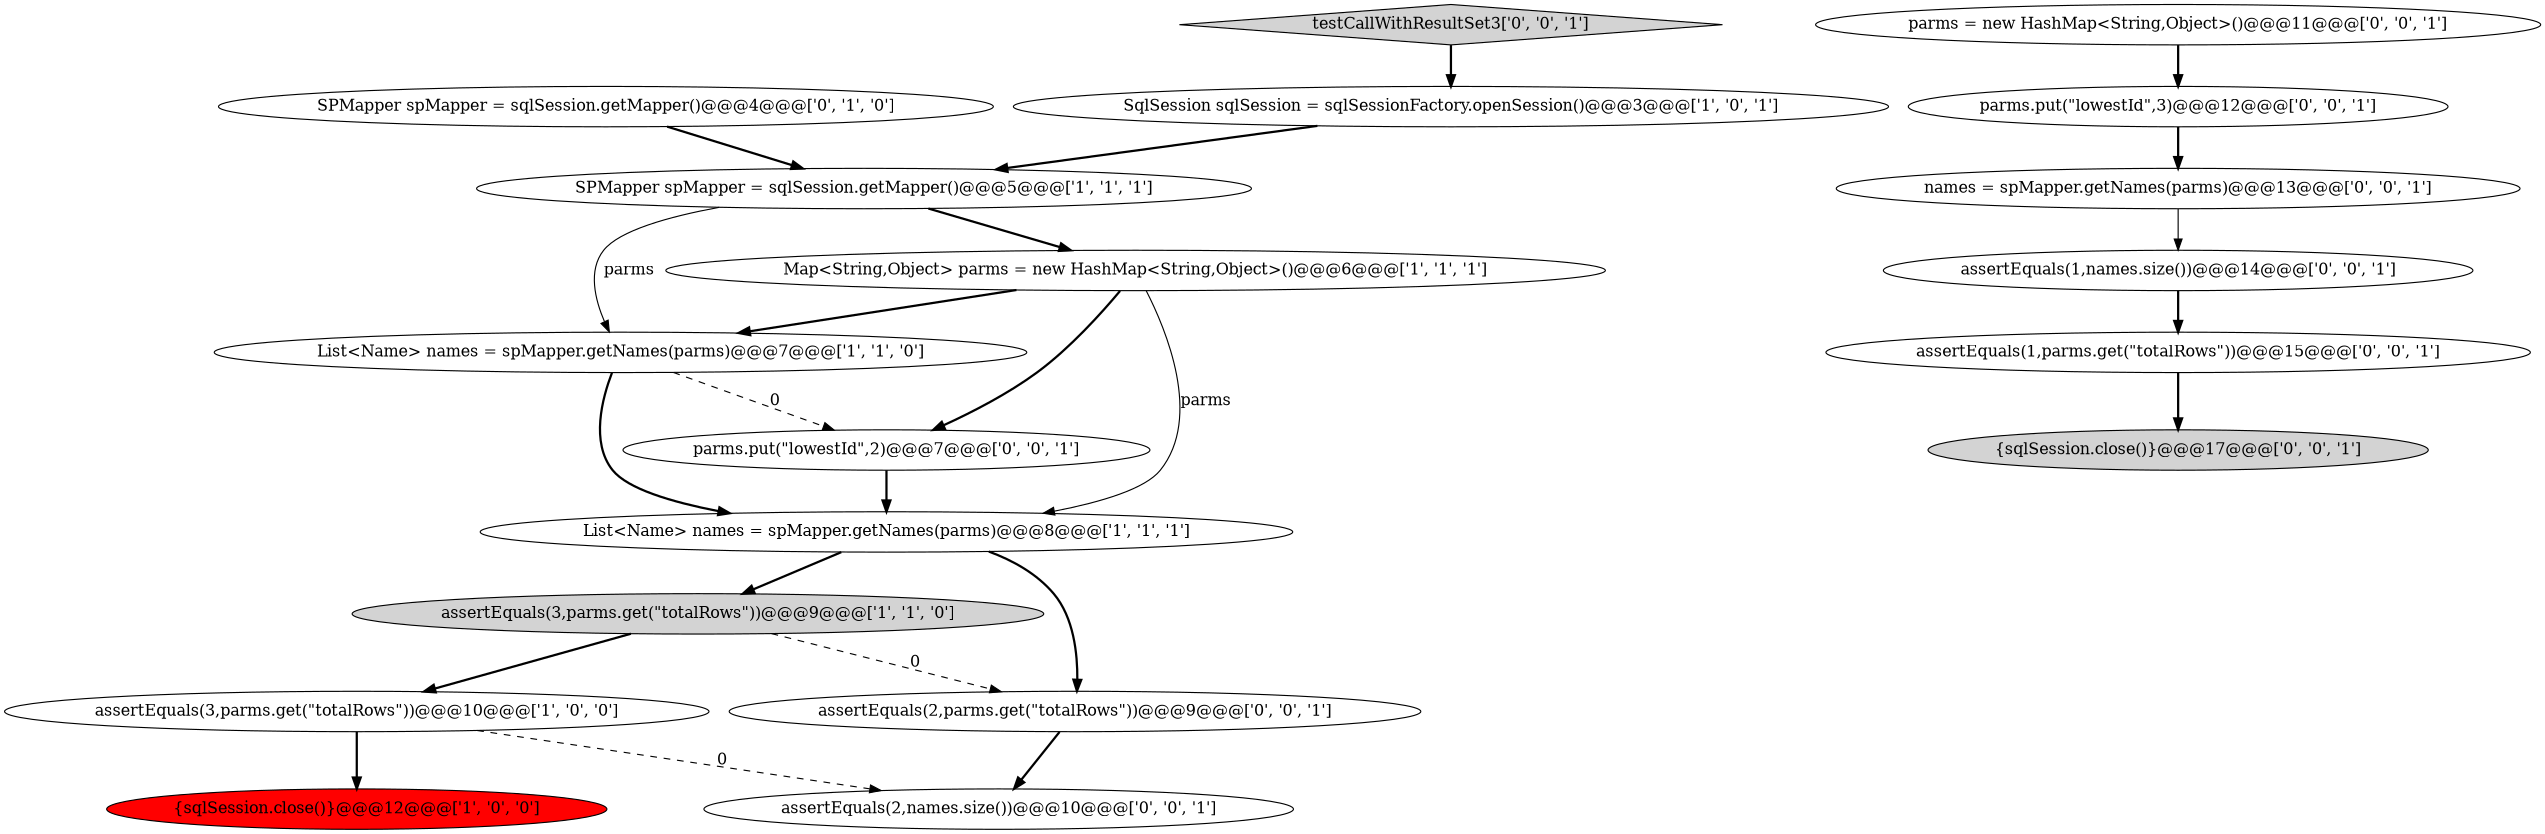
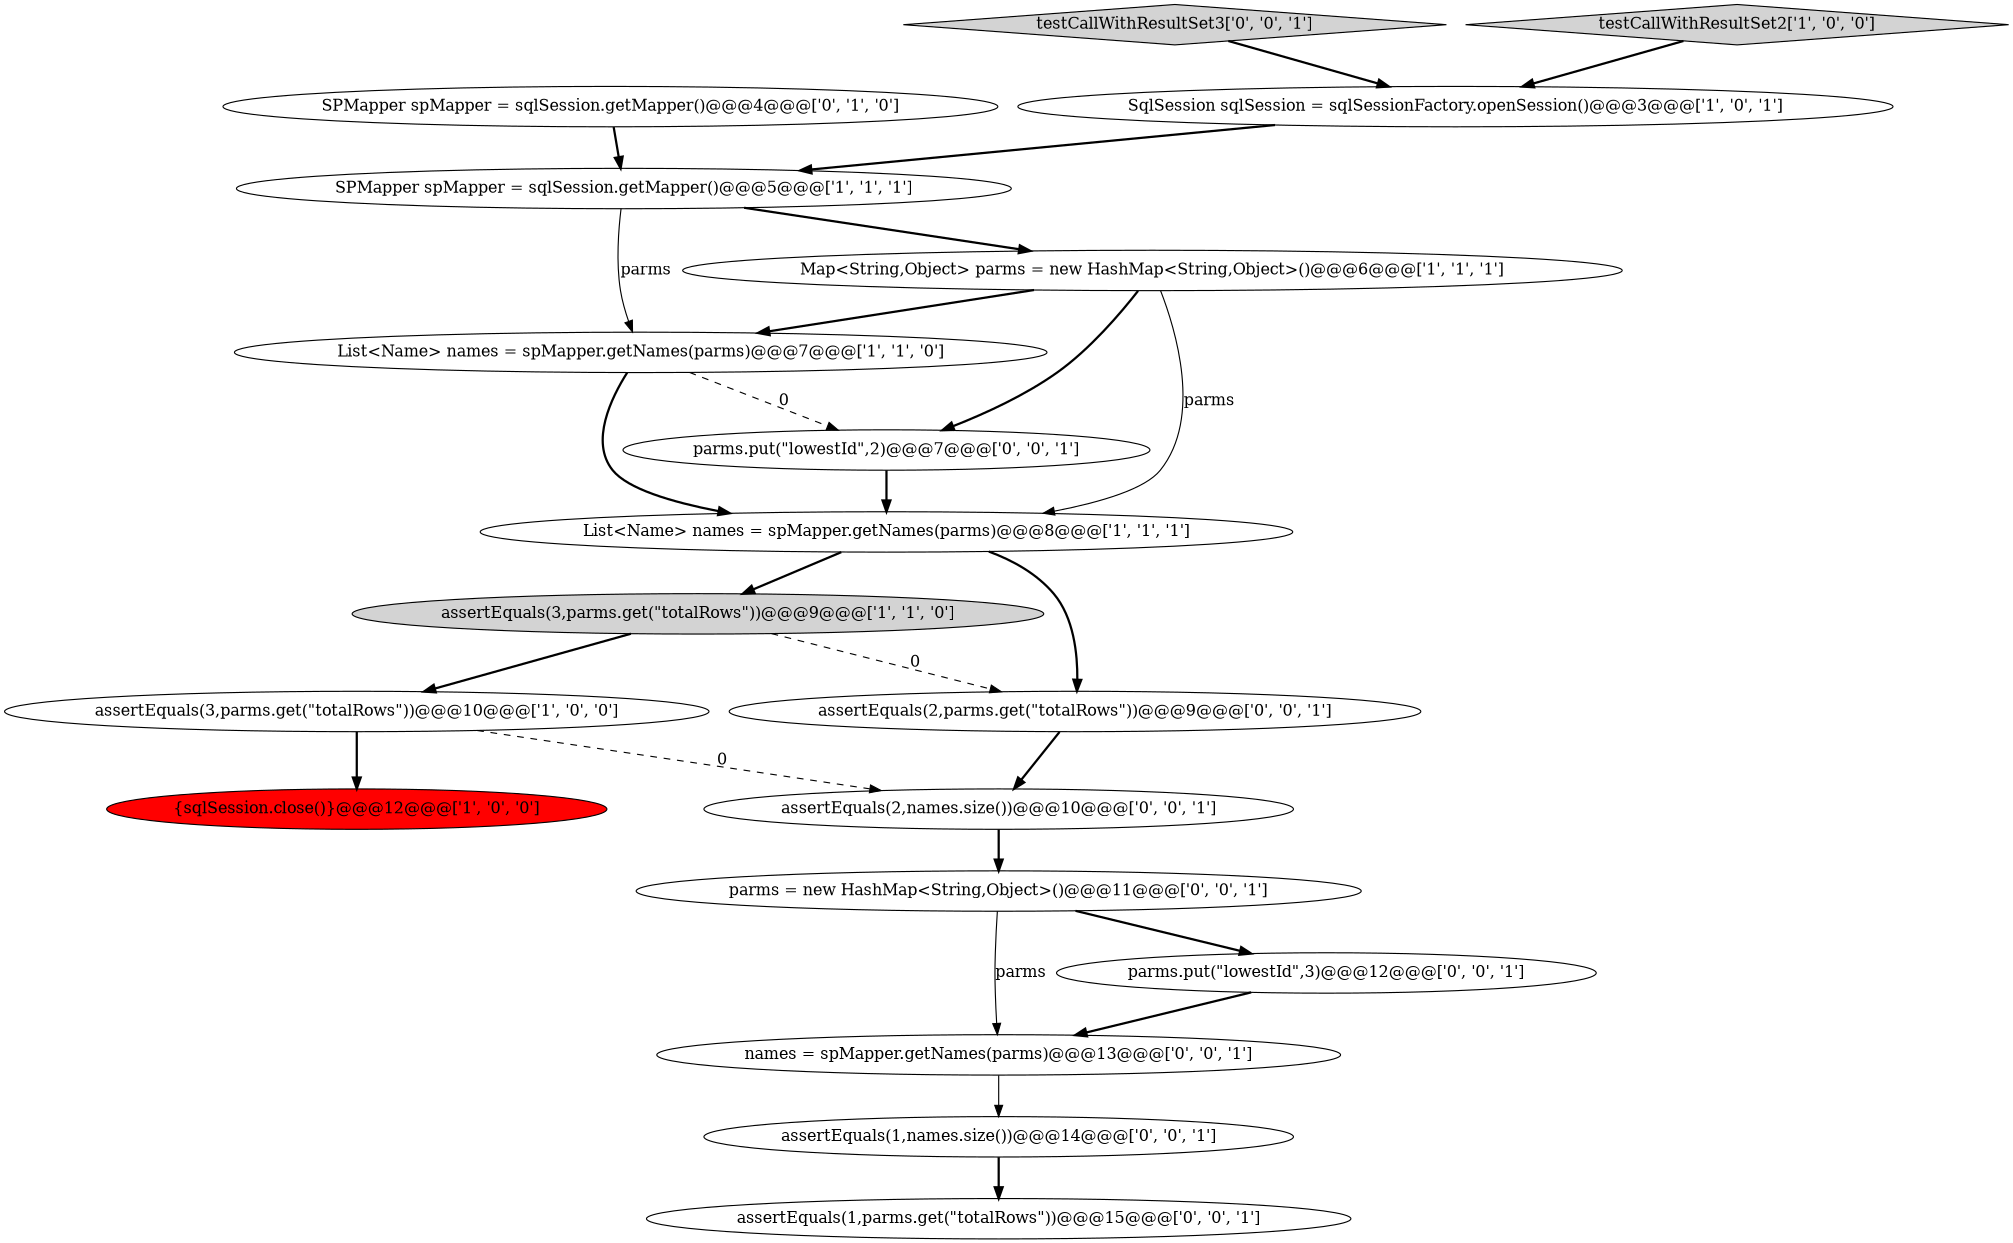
none -> (1737, 25)
(2178, 450) -> none
none -> (999, 845)
none -> (995, 967)
